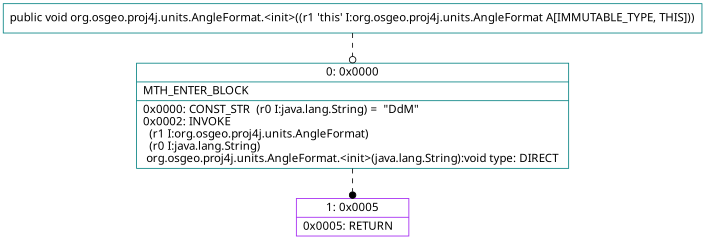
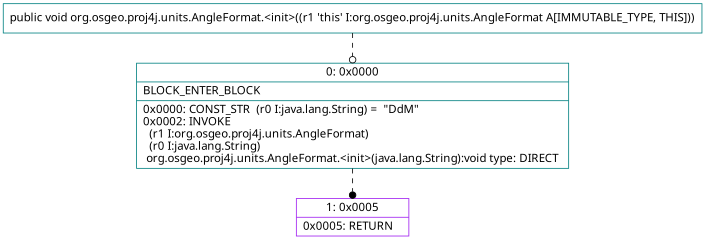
(196, 91) -> (202, 91)
